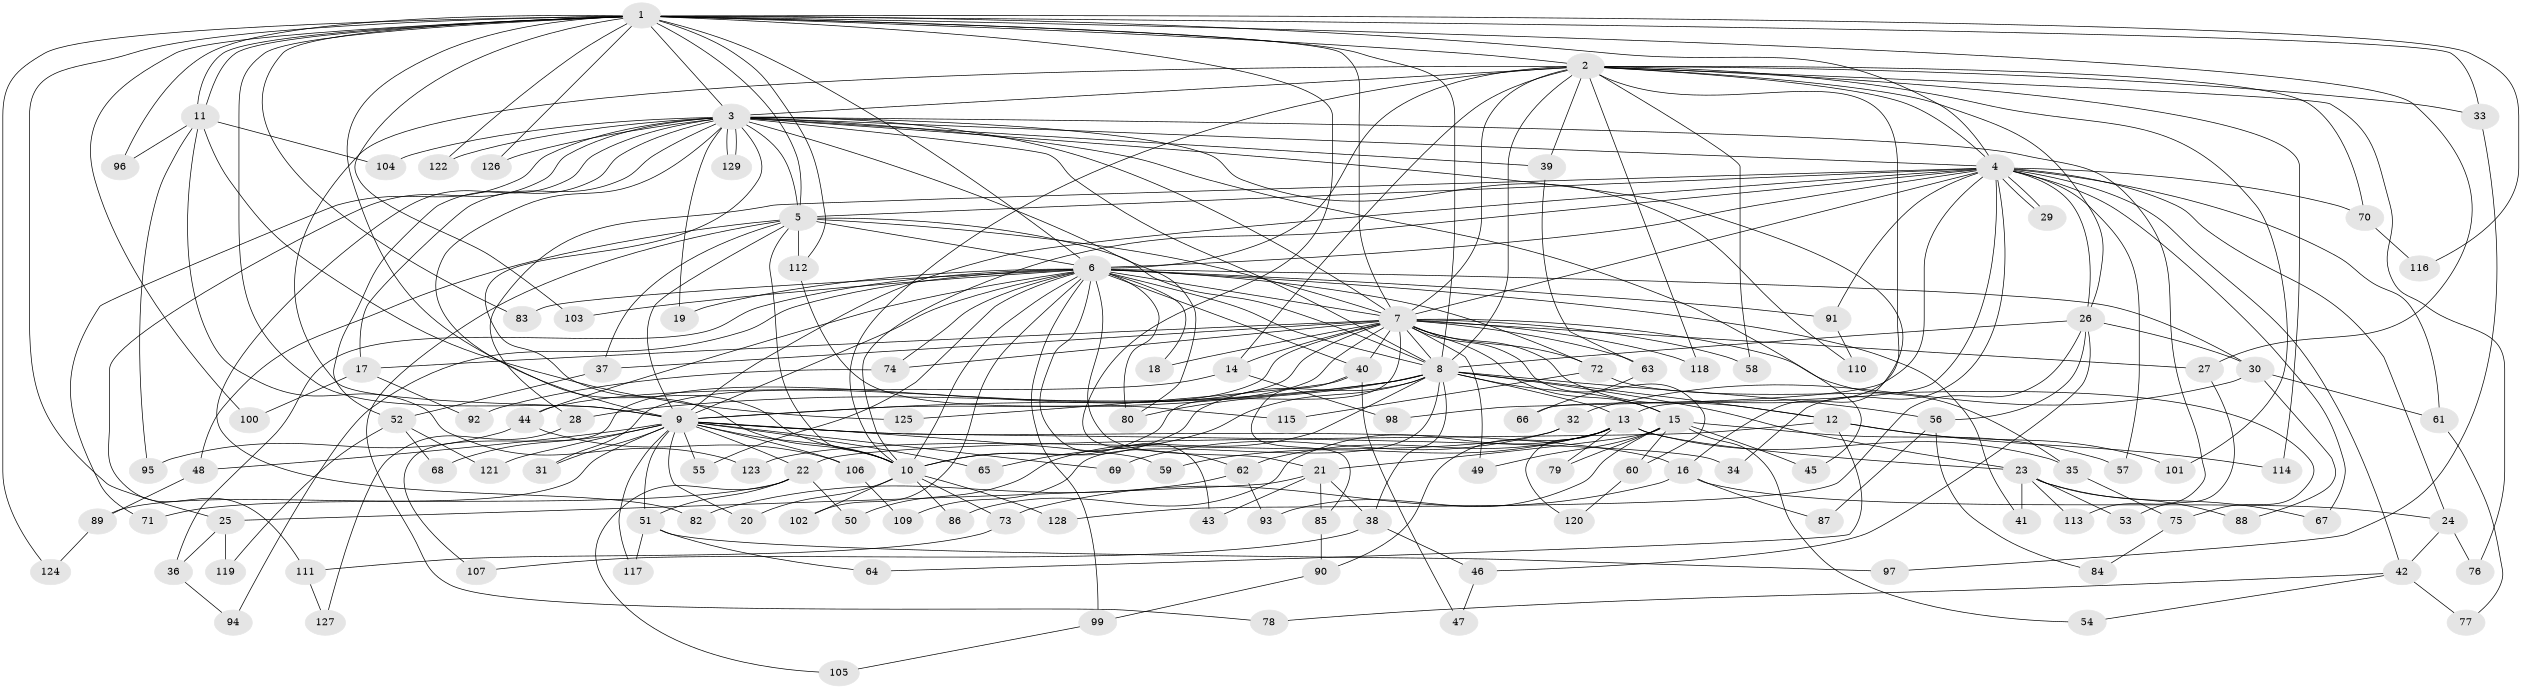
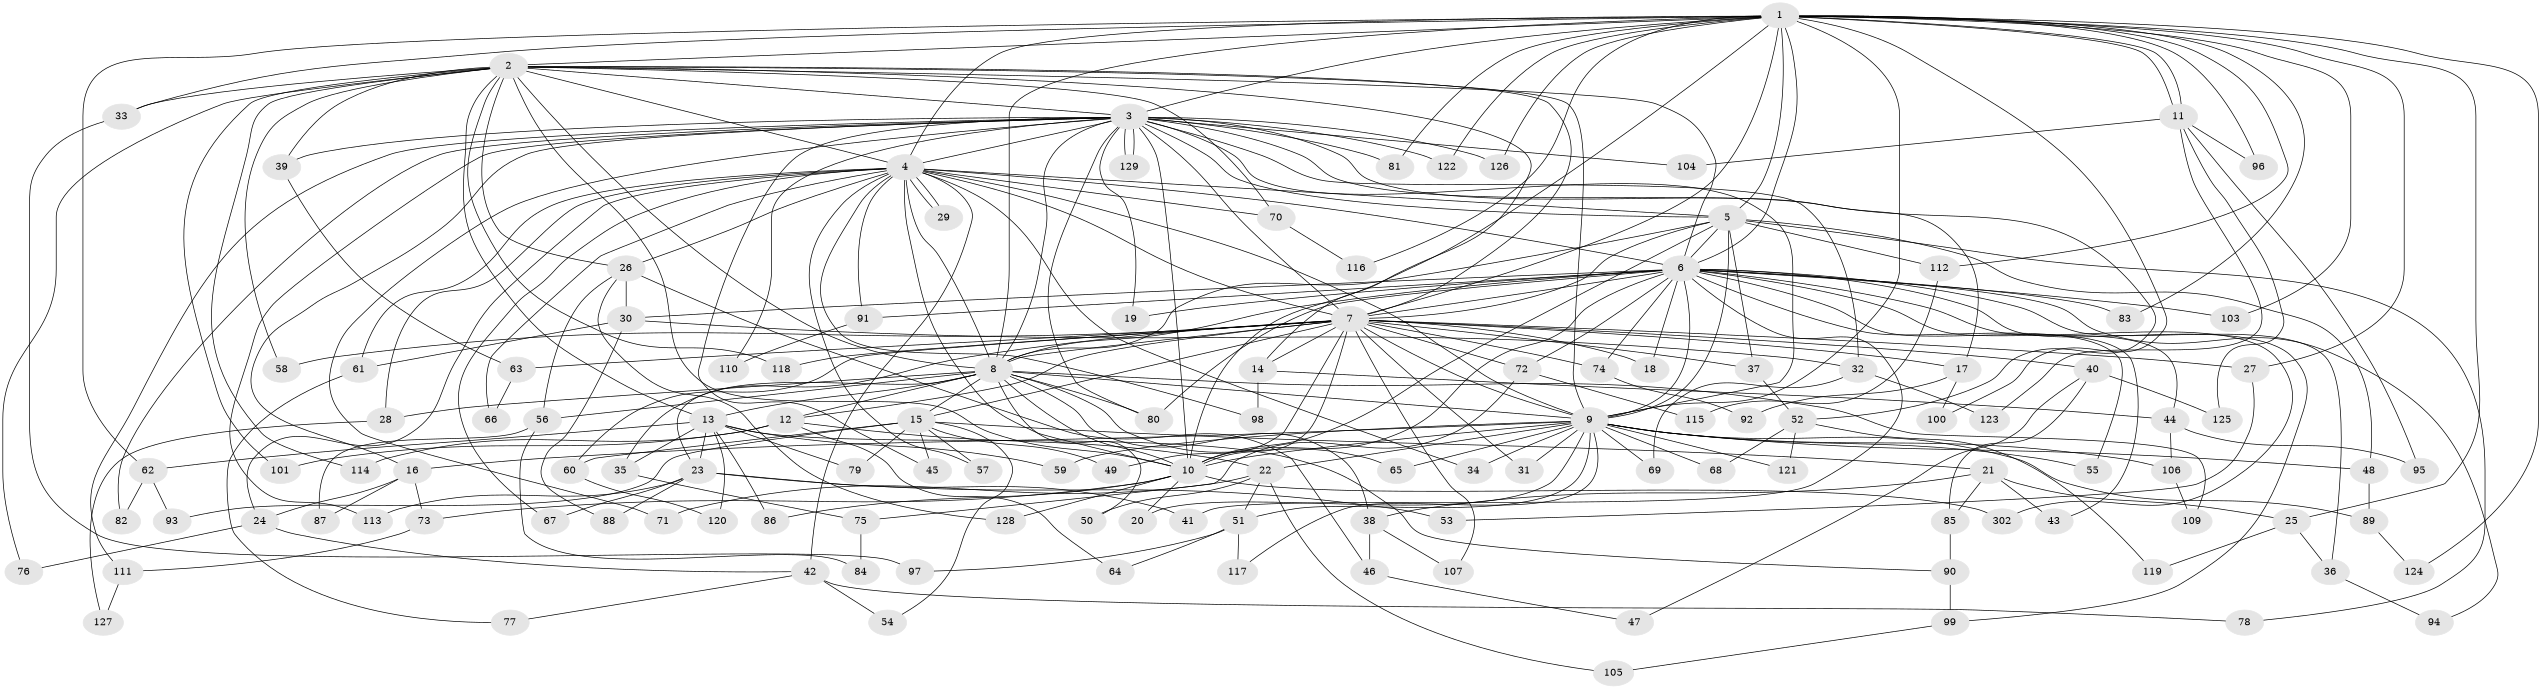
none -> (1395, 167)
none -> (1491, 185)
(1227, 319) -> none
(1854, 336) -> (946, 268)
(1096, 422) -> none
(799, 521) -> (2002, 521)
